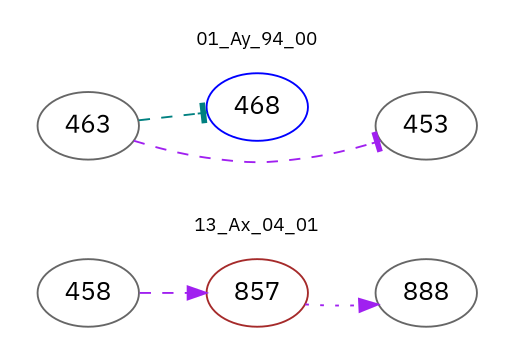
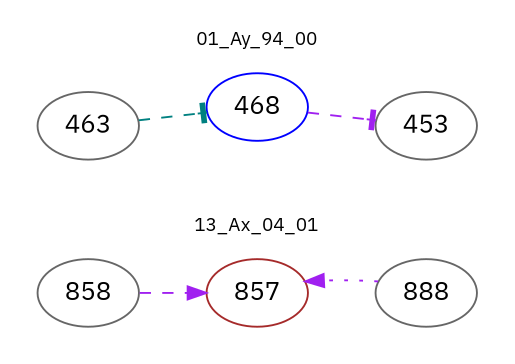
(252, 162) -> (337, 116)
(88, 293) -> (88, 293)
(332, 306) -> (351, 280)
